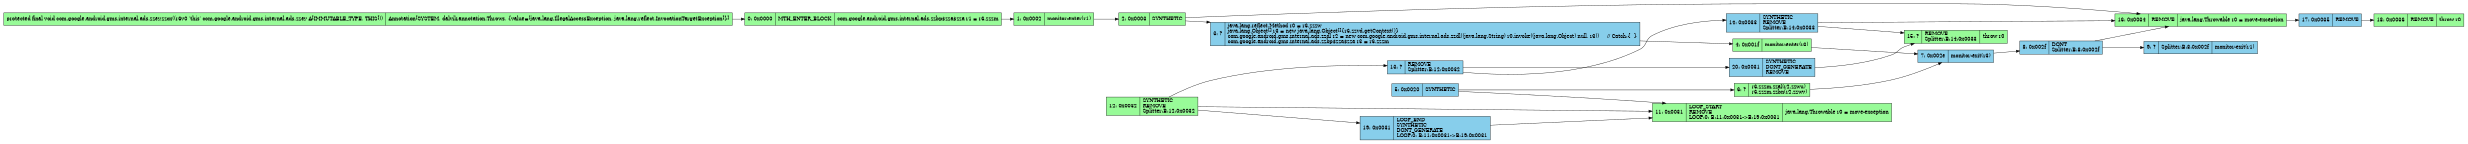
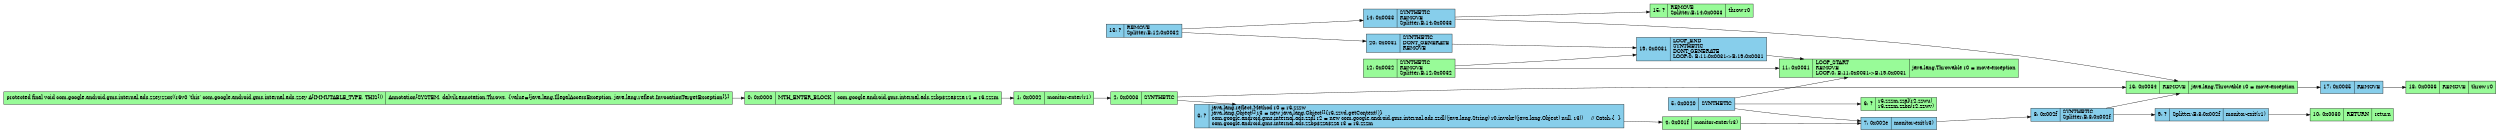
(2059, 45) -> (2078, 112)
(1865, 62) -> (1542, 46)
(1274, 70) -> none
(1876, 83) -> (1796, 116)
none -> (2352, 115)
